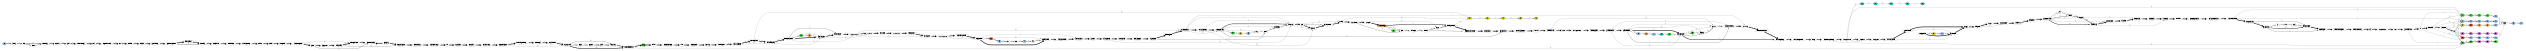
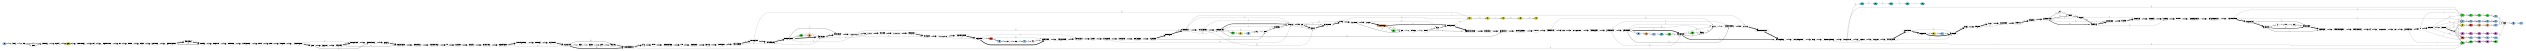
(1936, 27) -> (1915, 32)
(68, 44) -> (68, 44)
(380, 44) -> (379, 42)
(643, 45) -> (643, 45)
